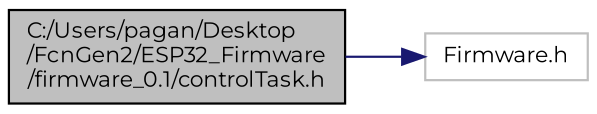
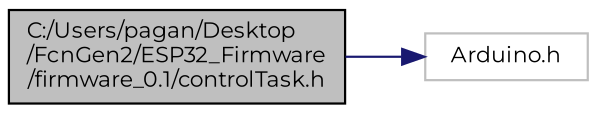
(507, 57) -> (507, 57)
